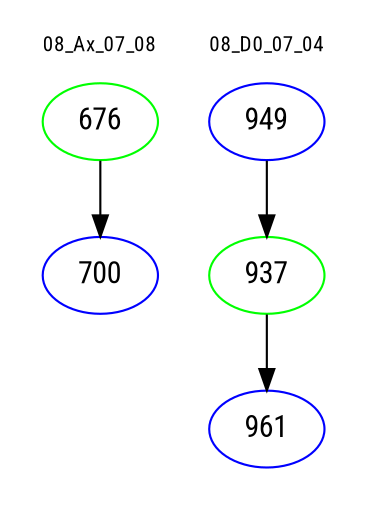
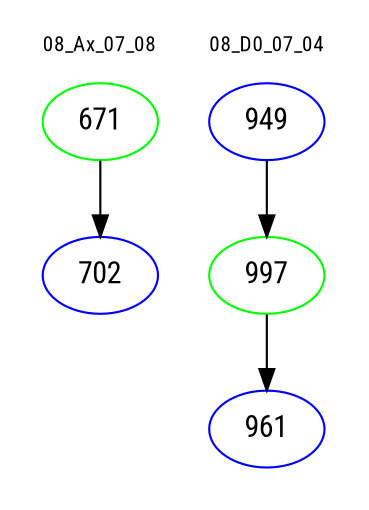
(100, 122) -> (100, 122)
(100, 275) -> (100, 275)
(267, 275) -> (267, 275)
